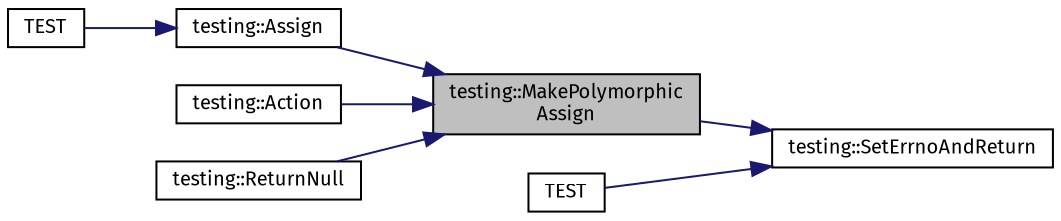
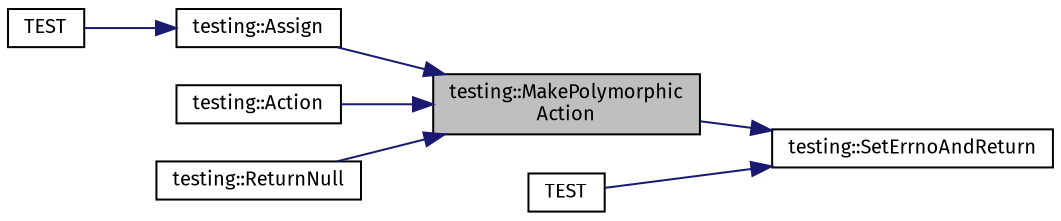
(567, 104) -> (567, 104)
